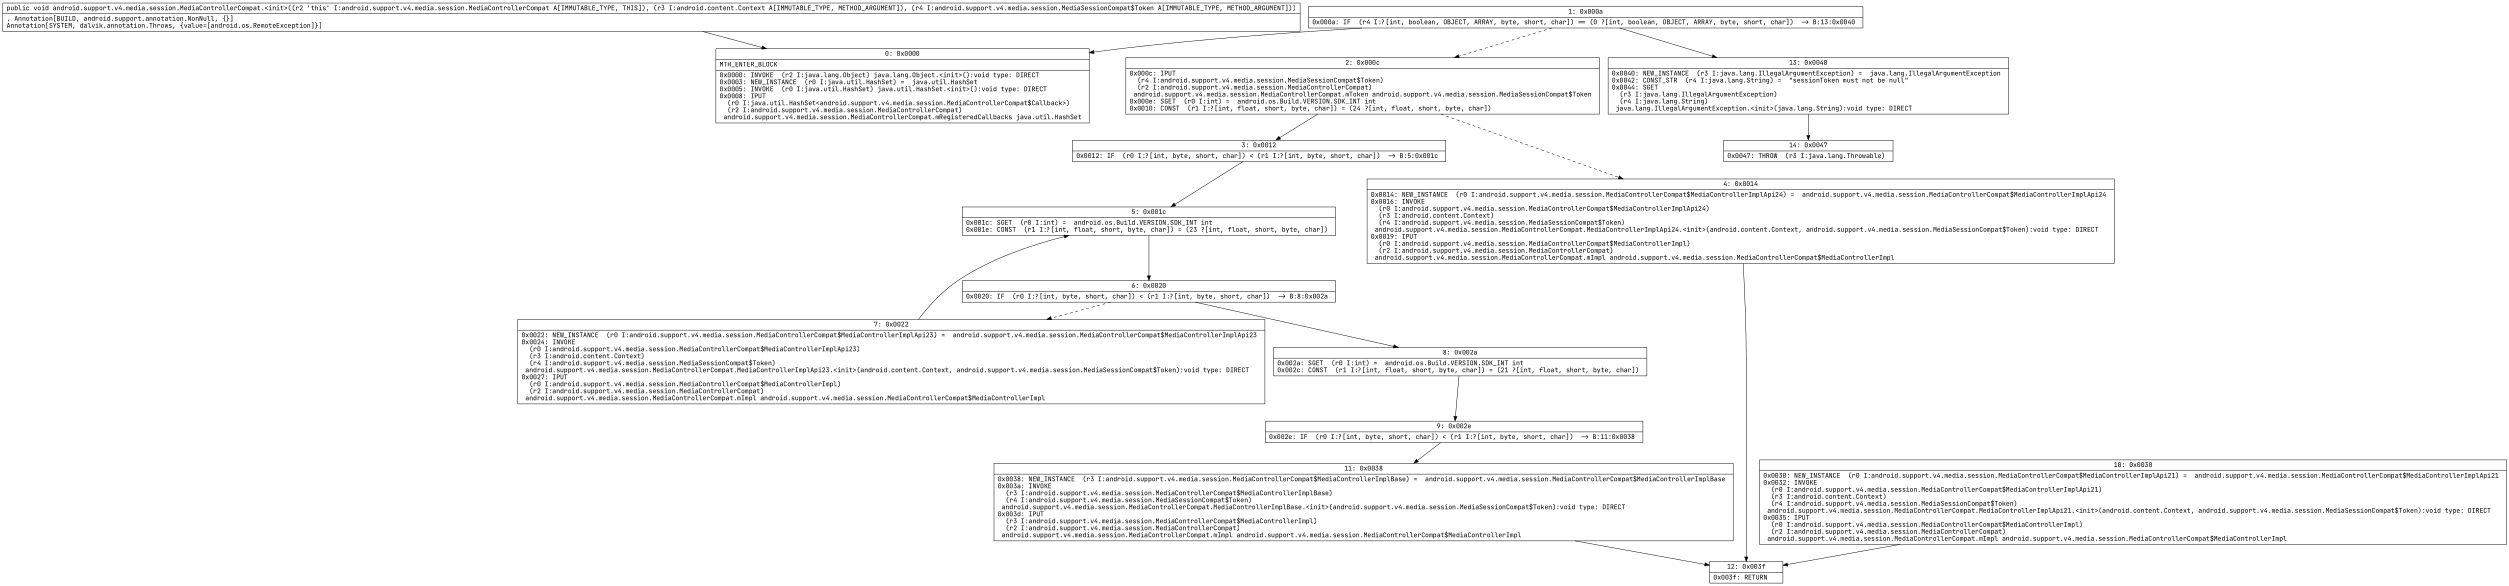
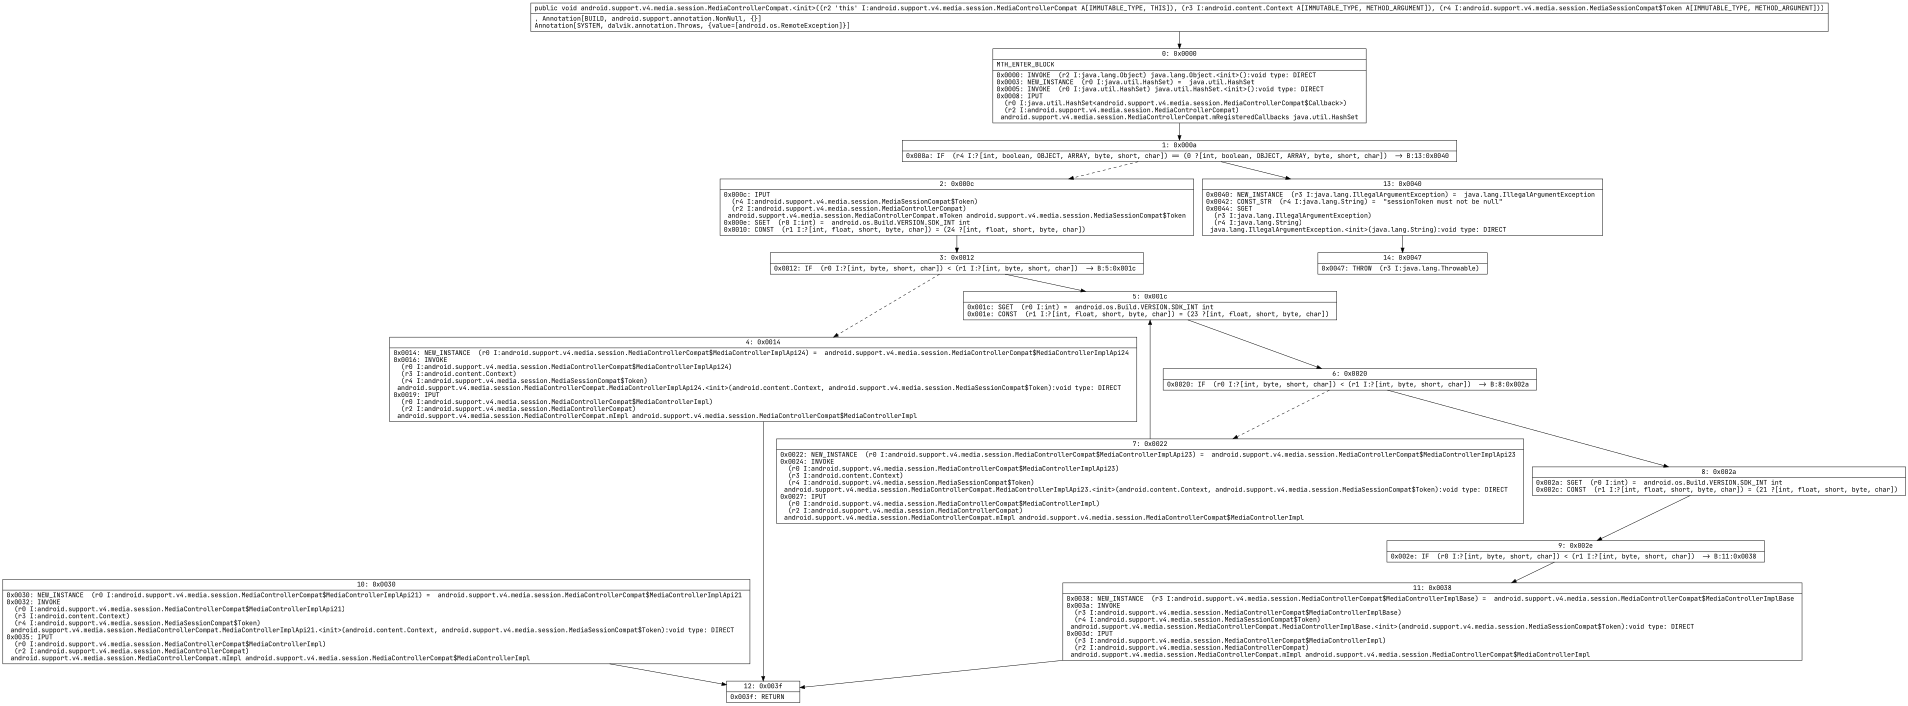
(1228, 38) -> (1180, 129)
(1530, 146) -> (889, 304)
